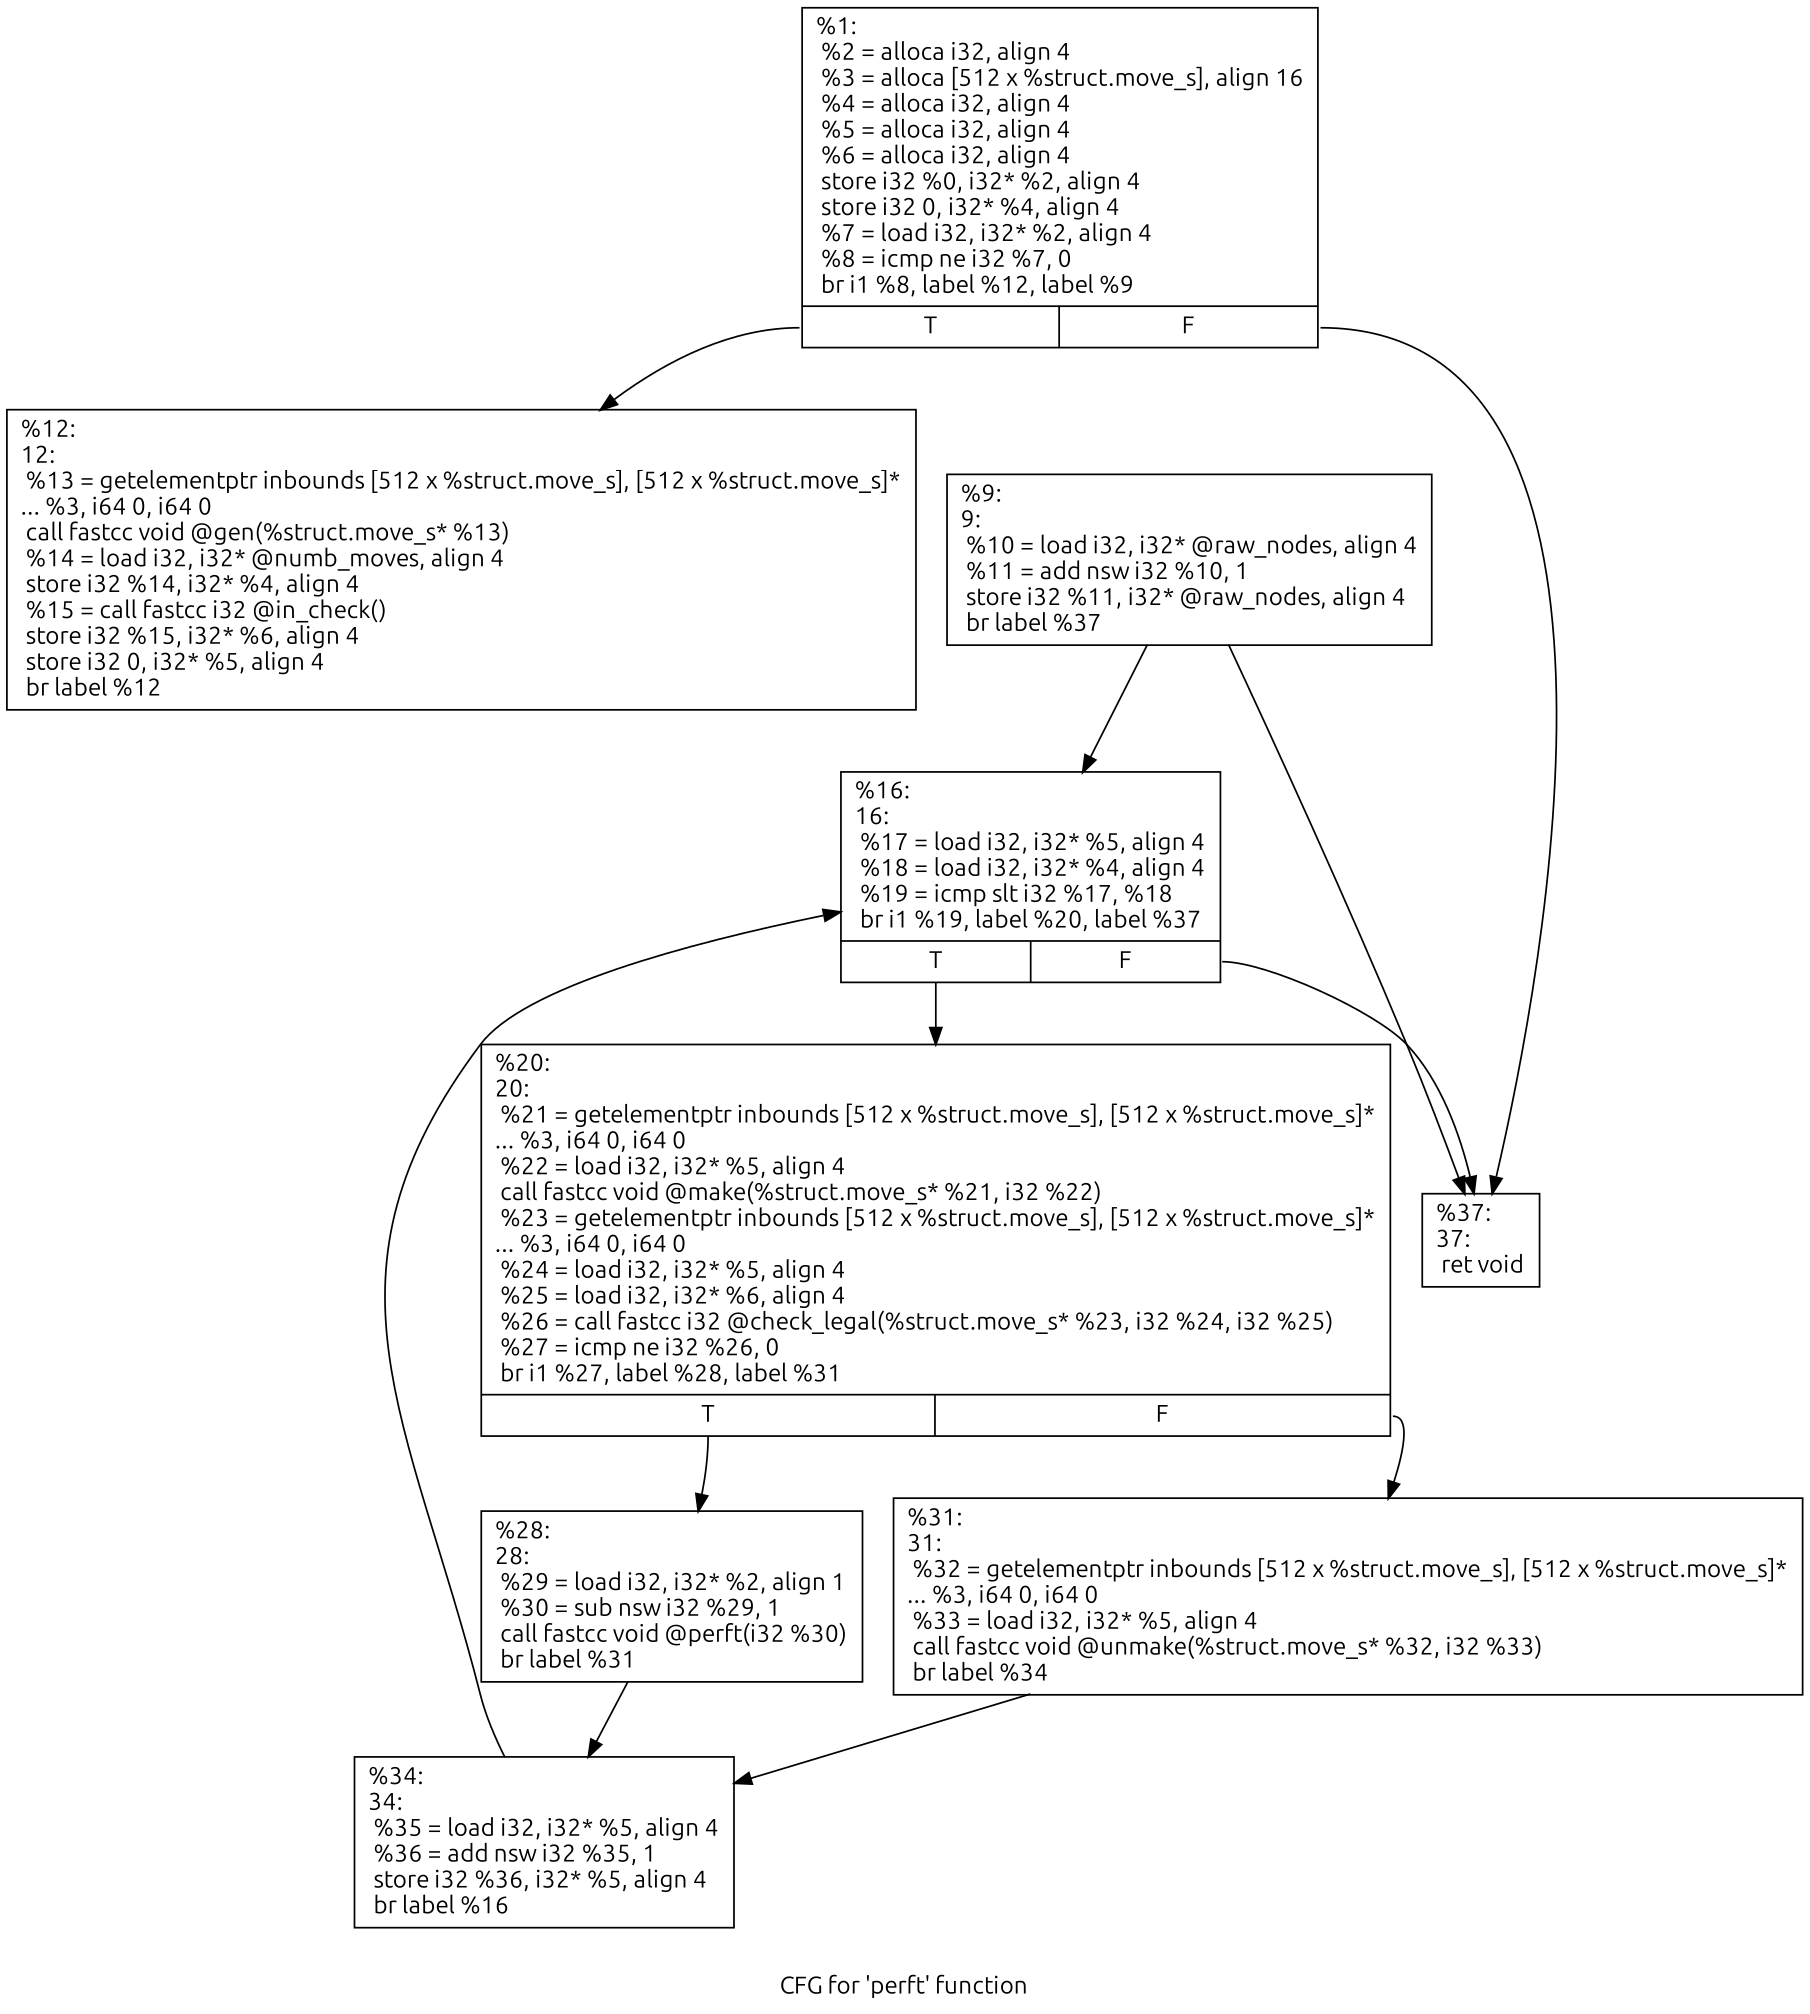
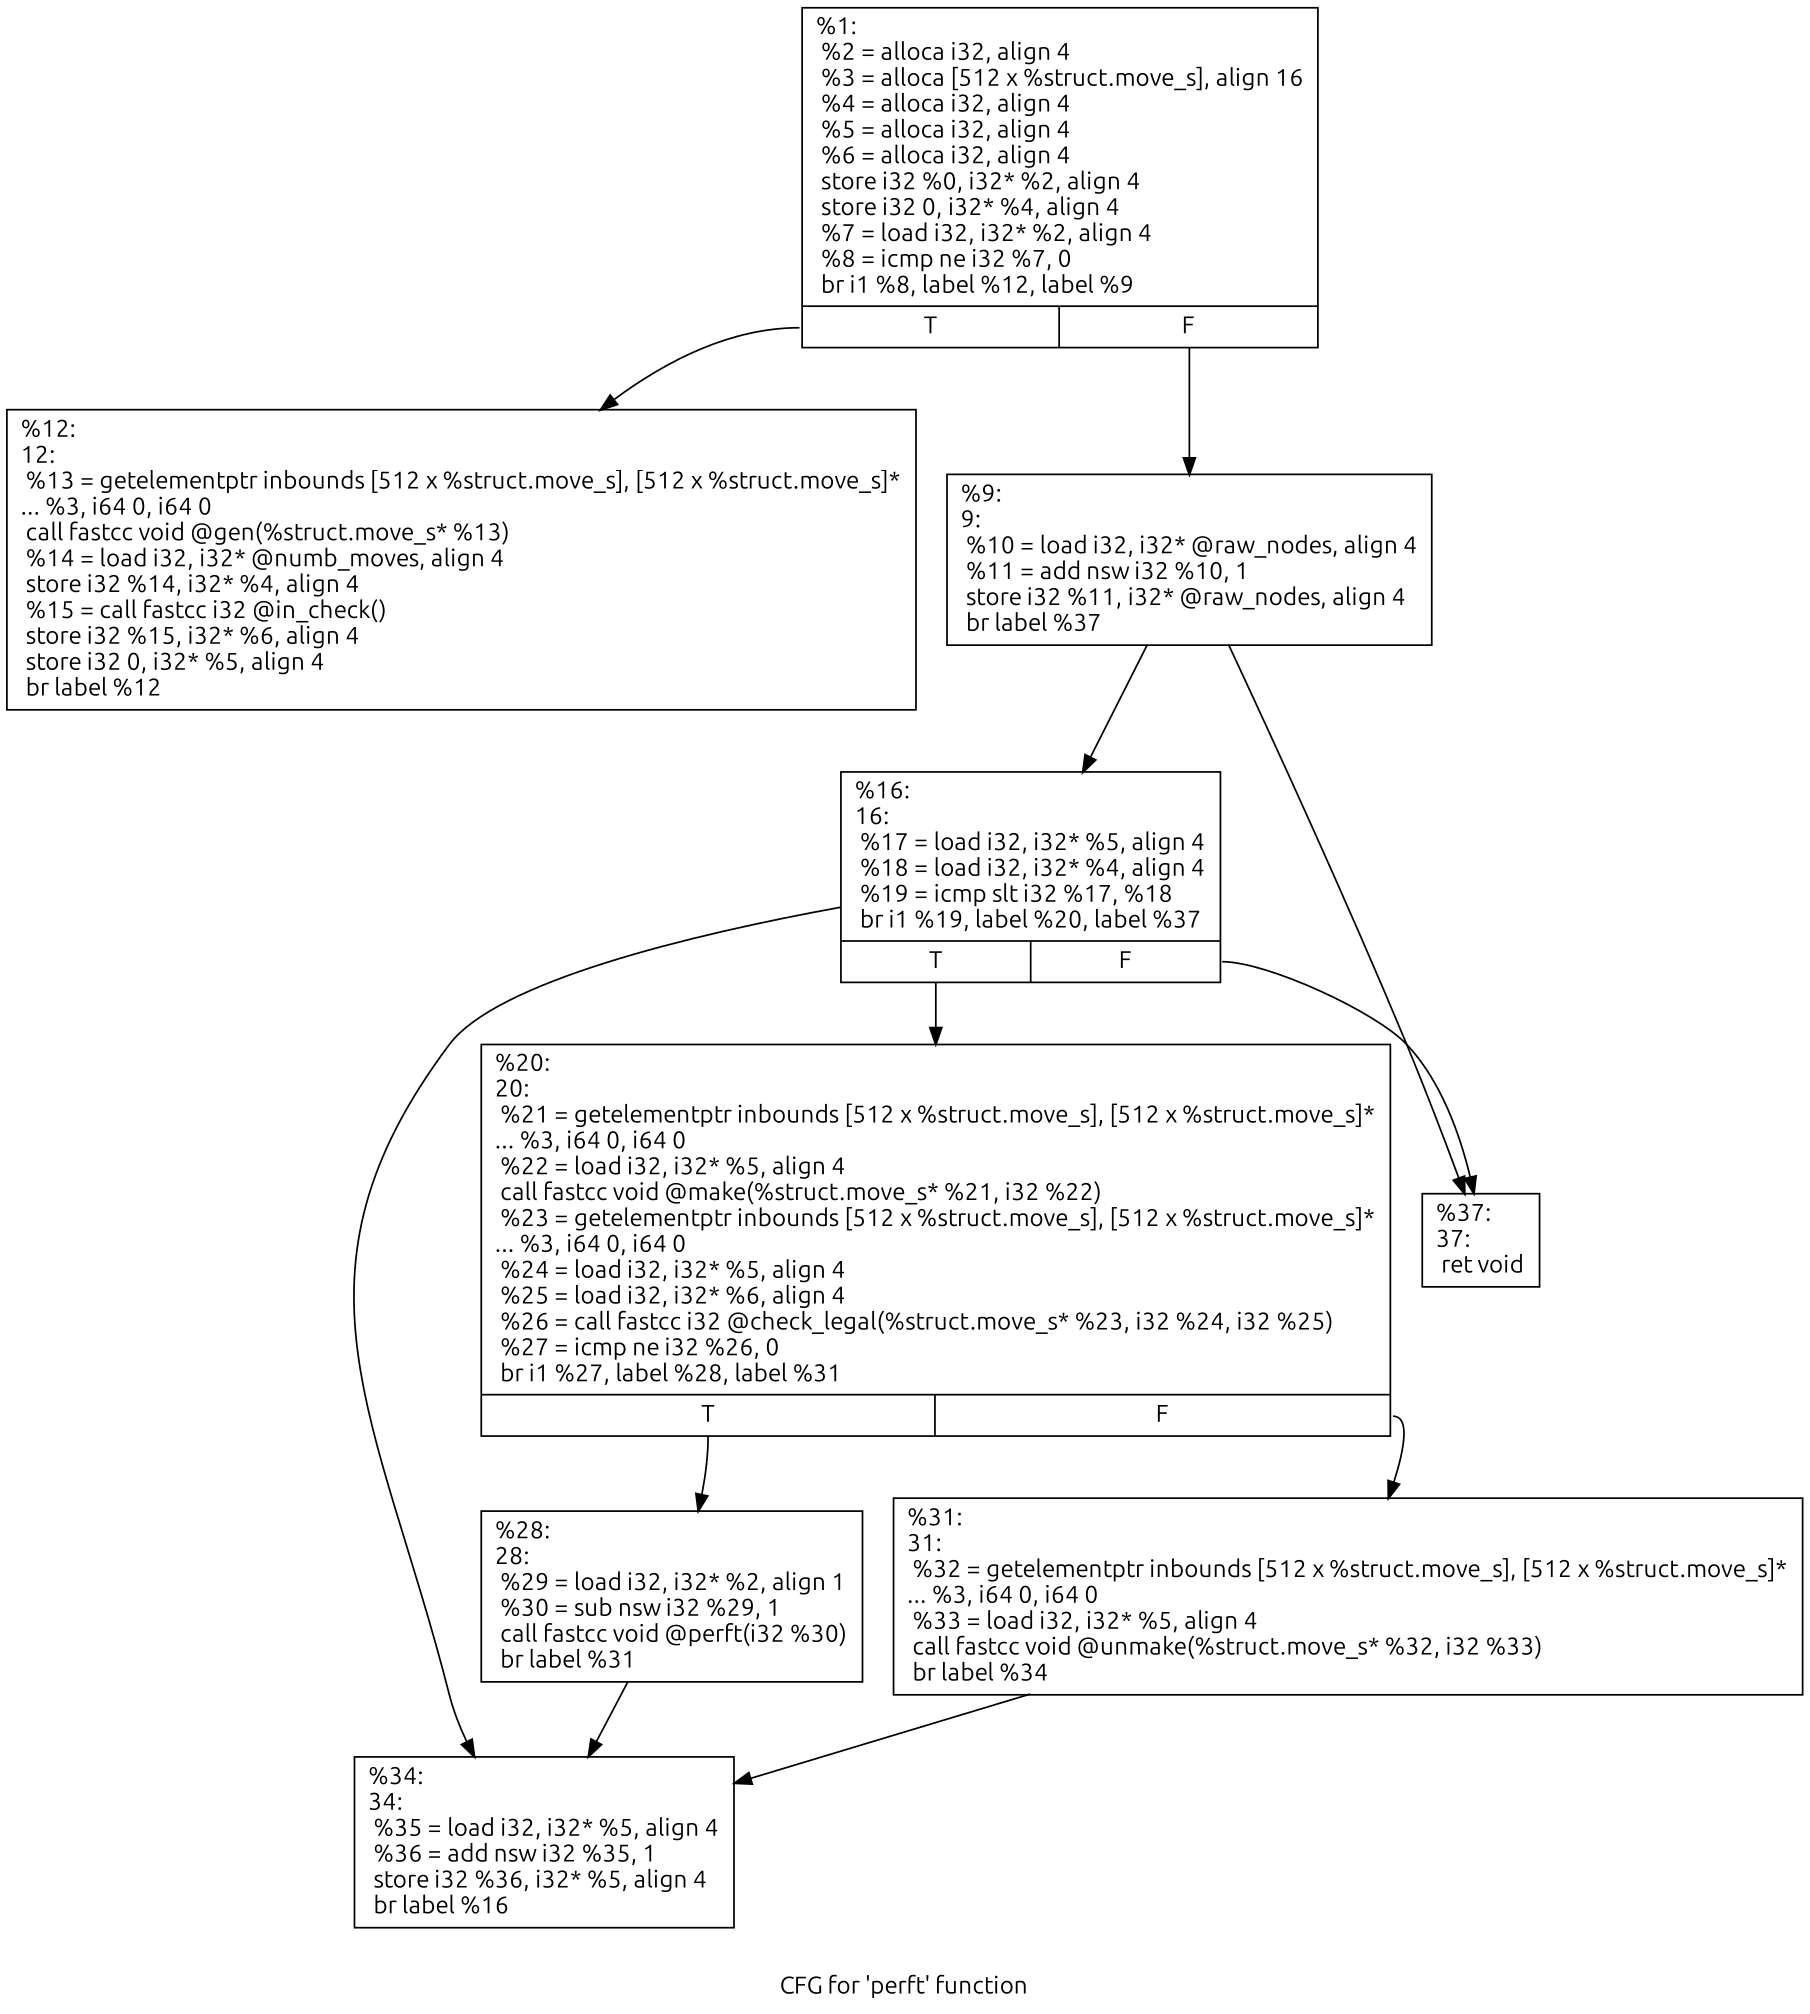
(1555, 694) -> (1189, 403)
(396, 1214) -> (375, 1183)
